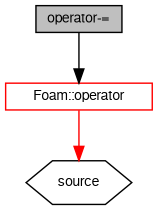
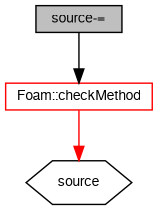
(79, 19) -> (79, 19)
(79, 97) -> (79, 97)
